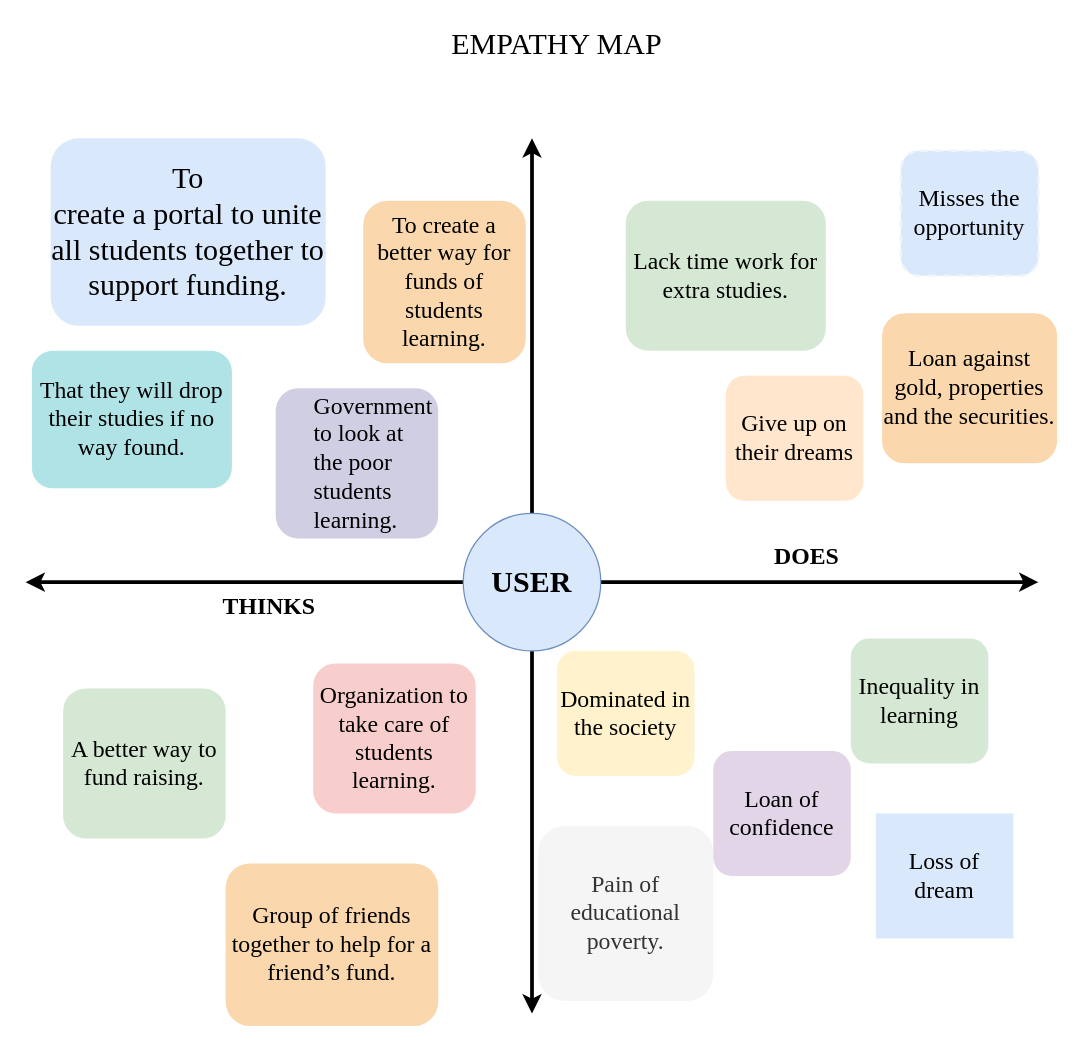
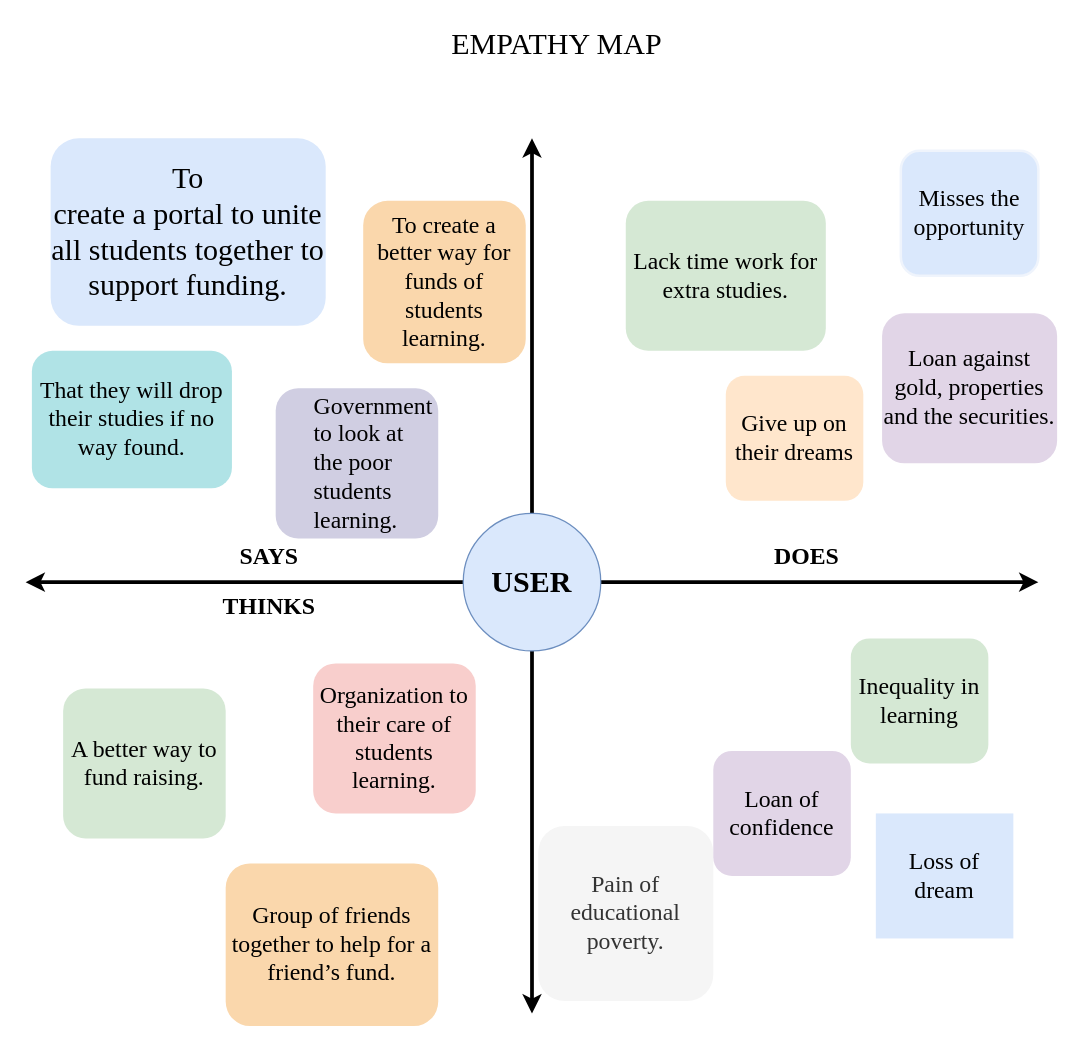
(969, 213) -> (969, 213)
(969, 388) -> (969, 388)
none -> (269, 557)
(626, 713) -> none
(394, 738) -> (394, 738)
